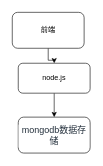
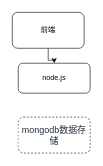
(54, 111) -> none
(54, 135) -> (54, 135)
